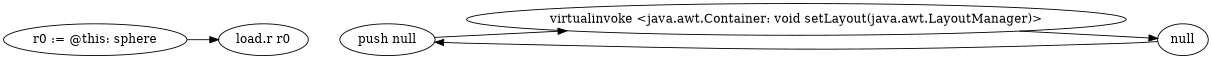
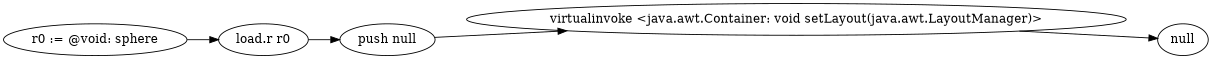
(95, 40) -> (95, 40)
(801, 49) -> (320, 40)
